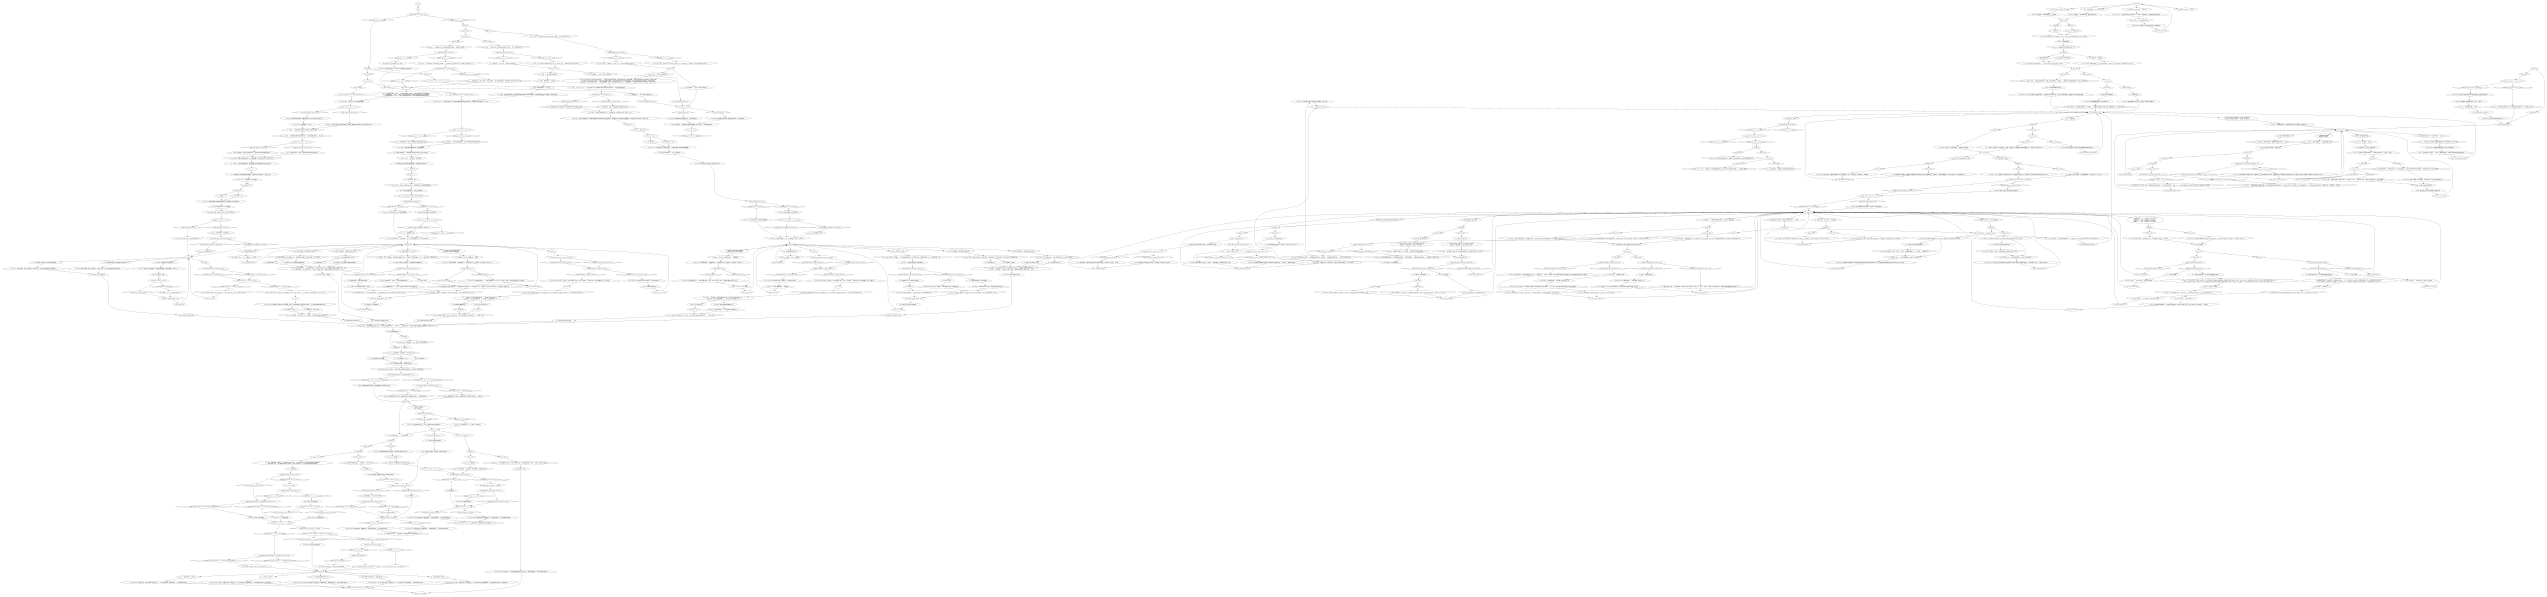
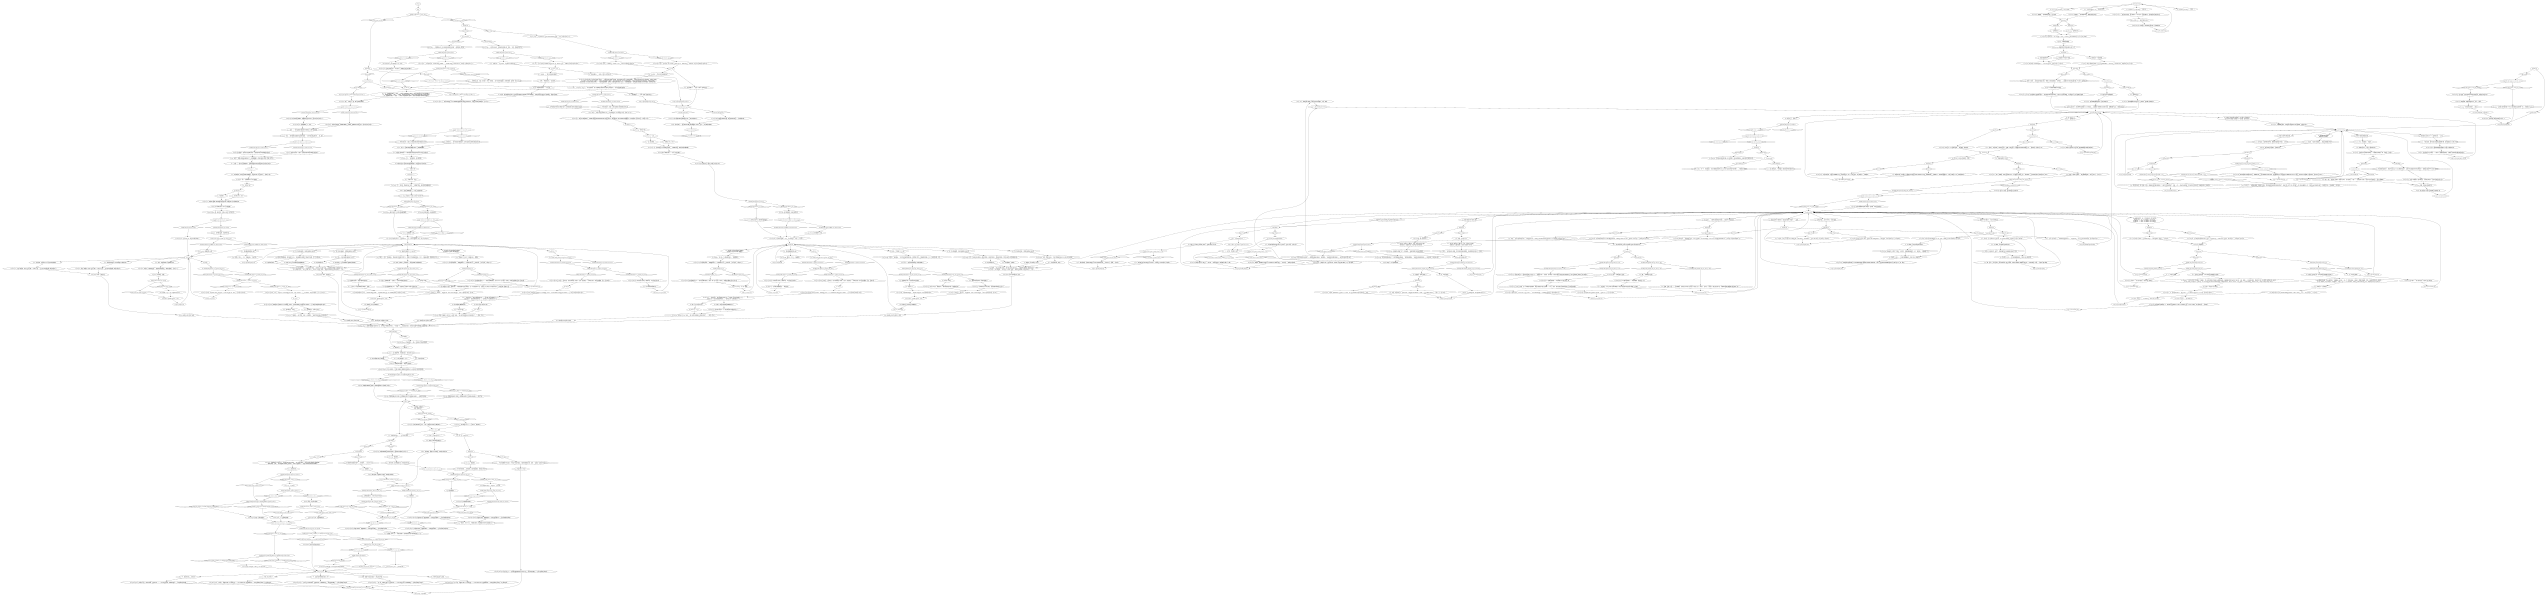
(393, 331) -> (393, 331)
